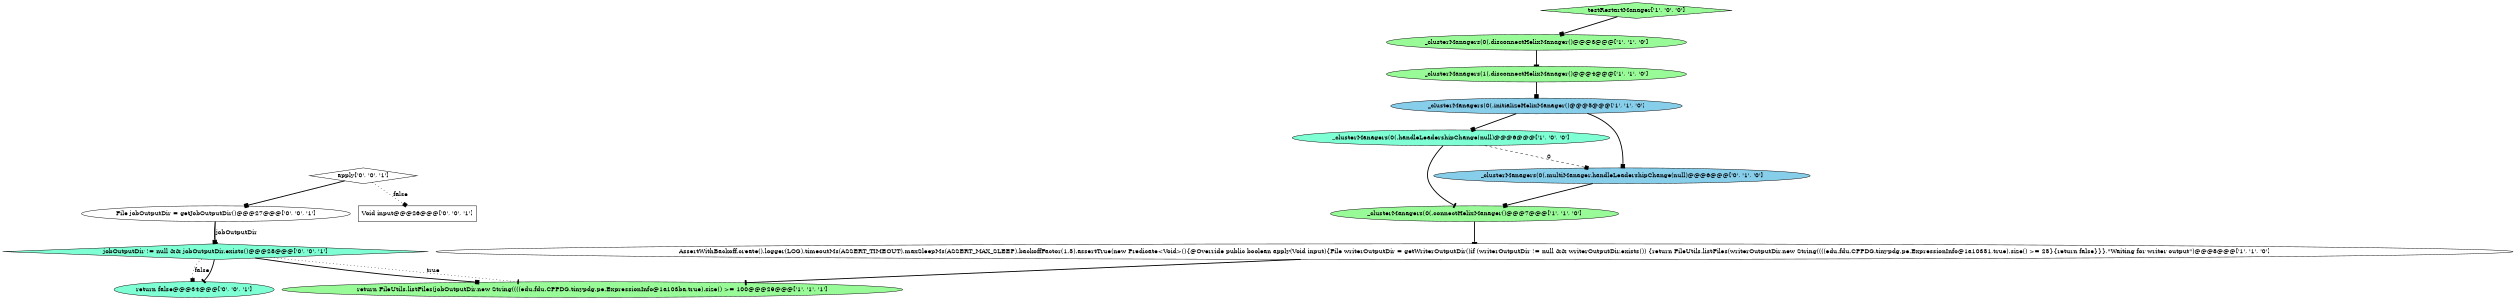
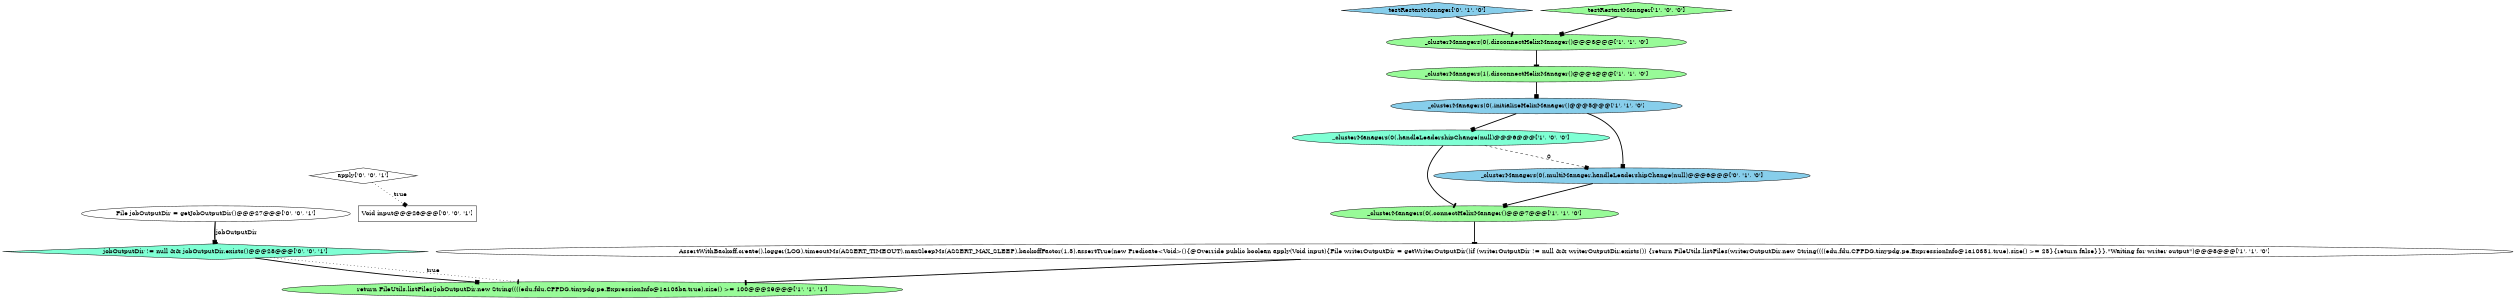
none -> (1437, 10)
(297, 193) -> none
(401, 195) -> (401, 195)
(194, 290) -> none
